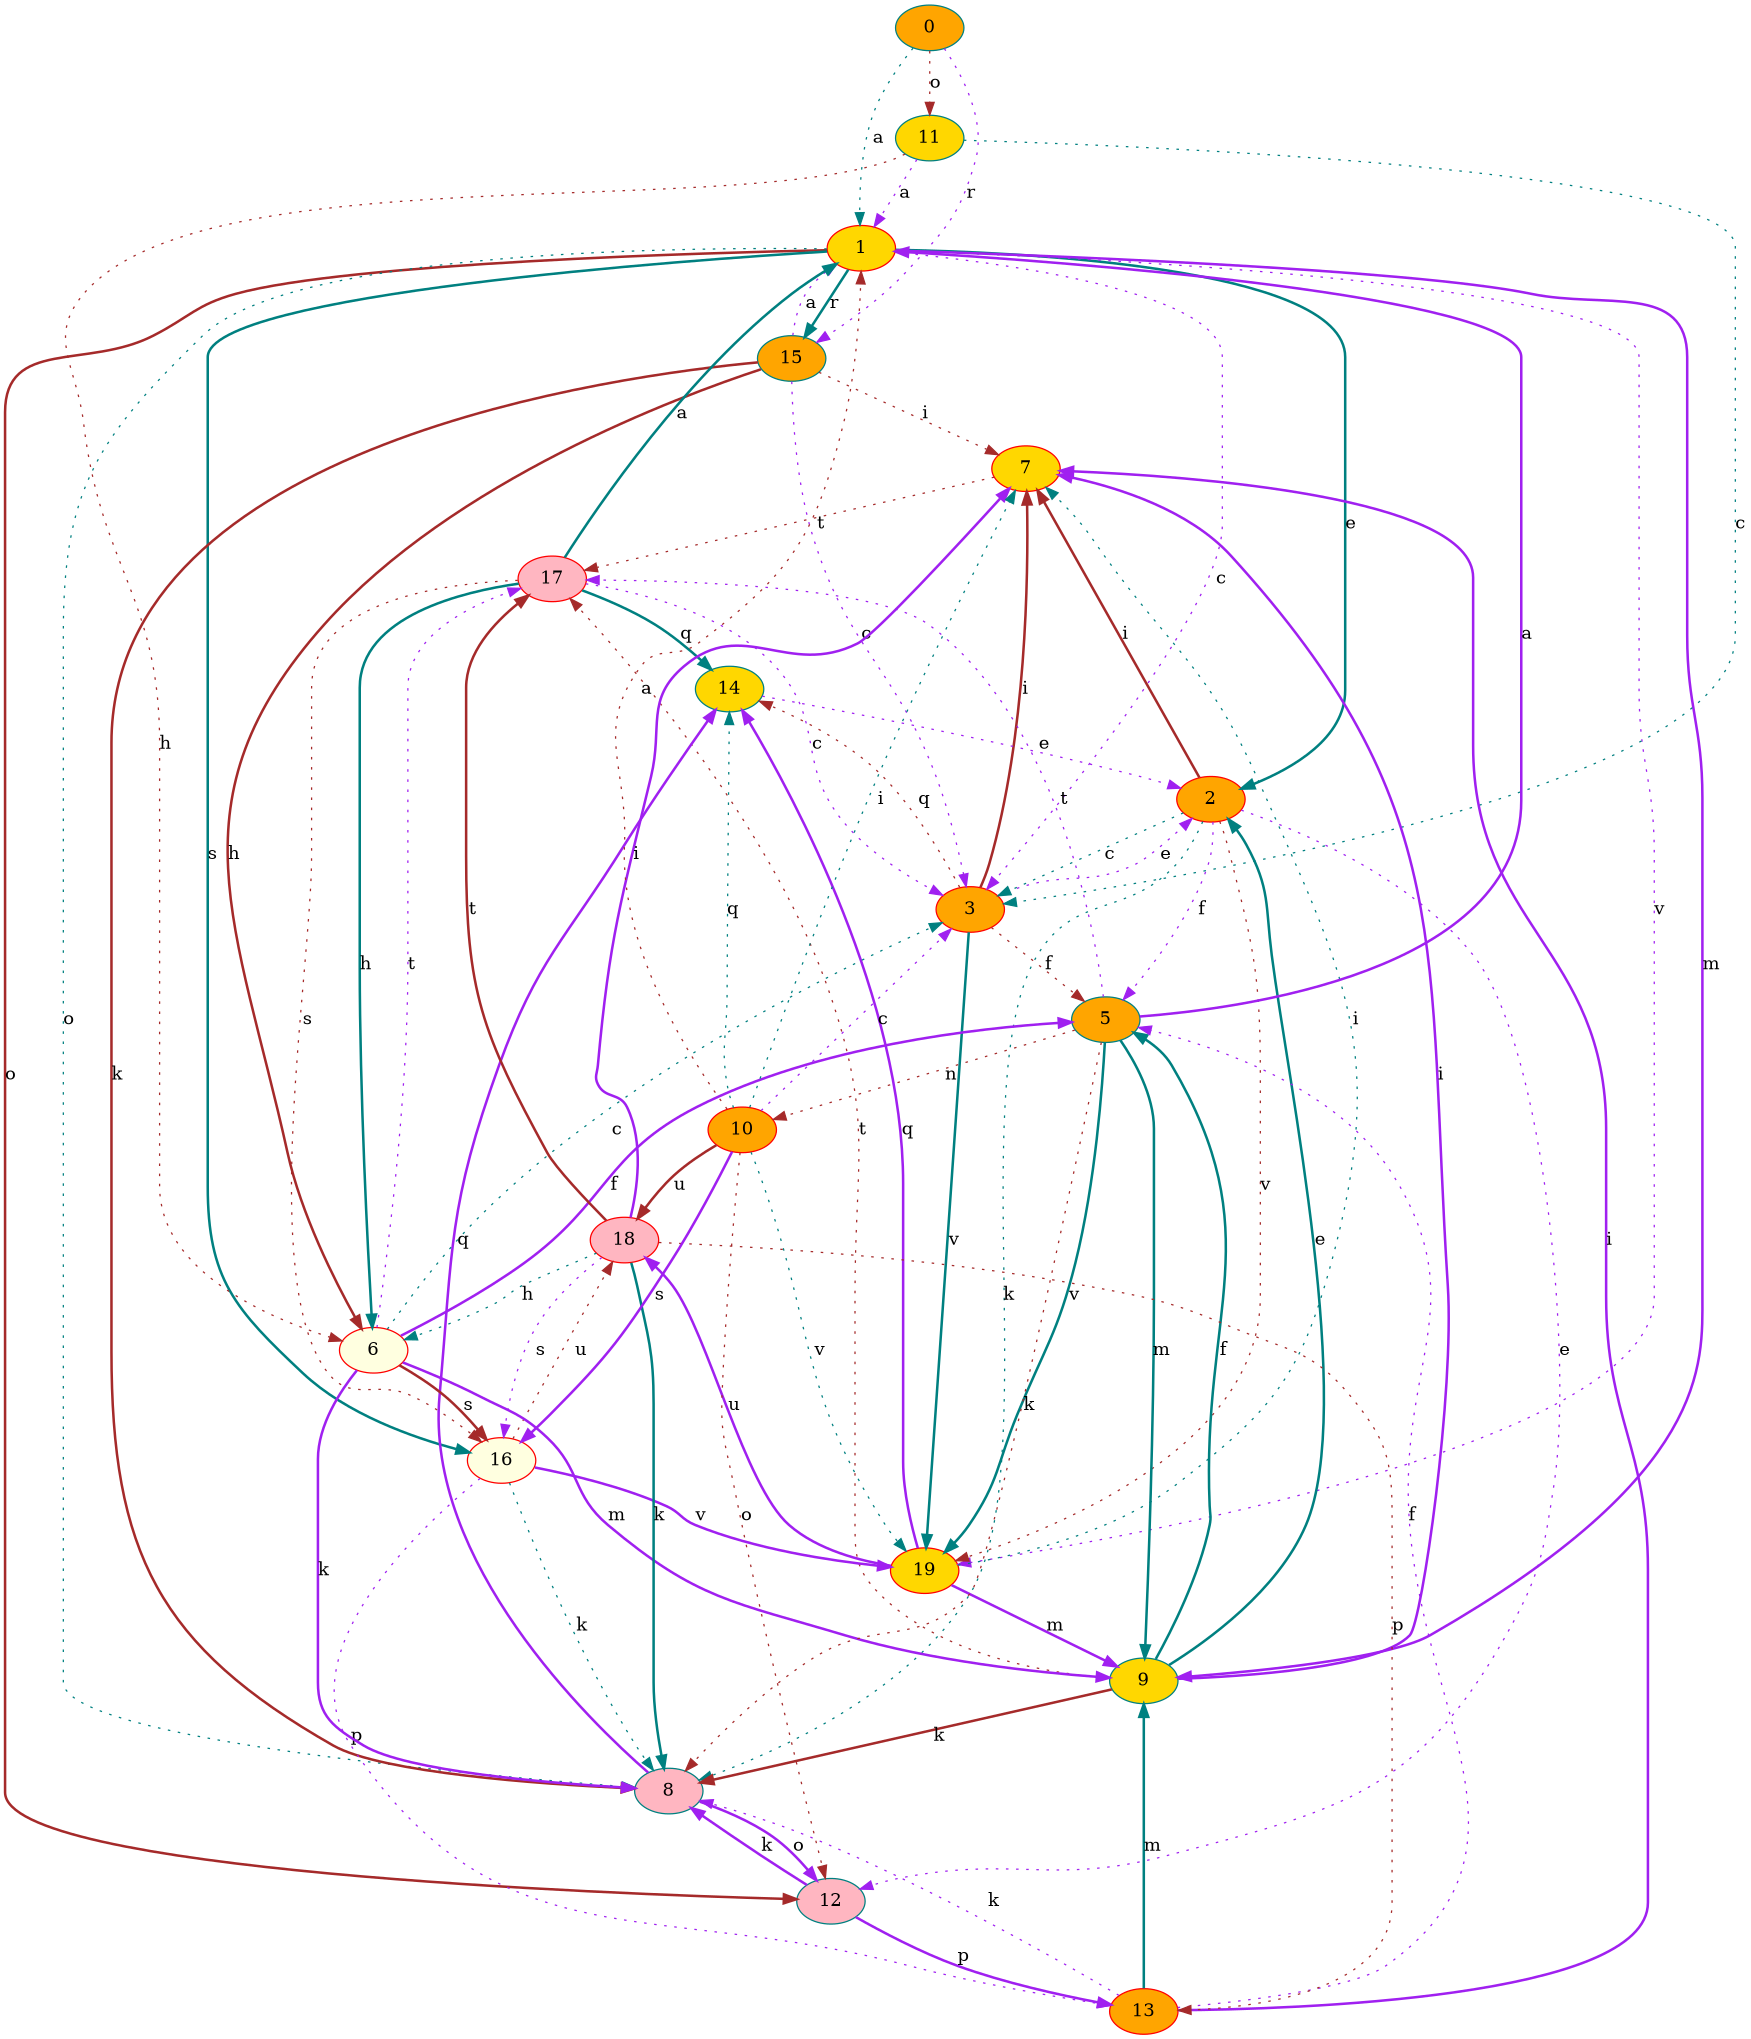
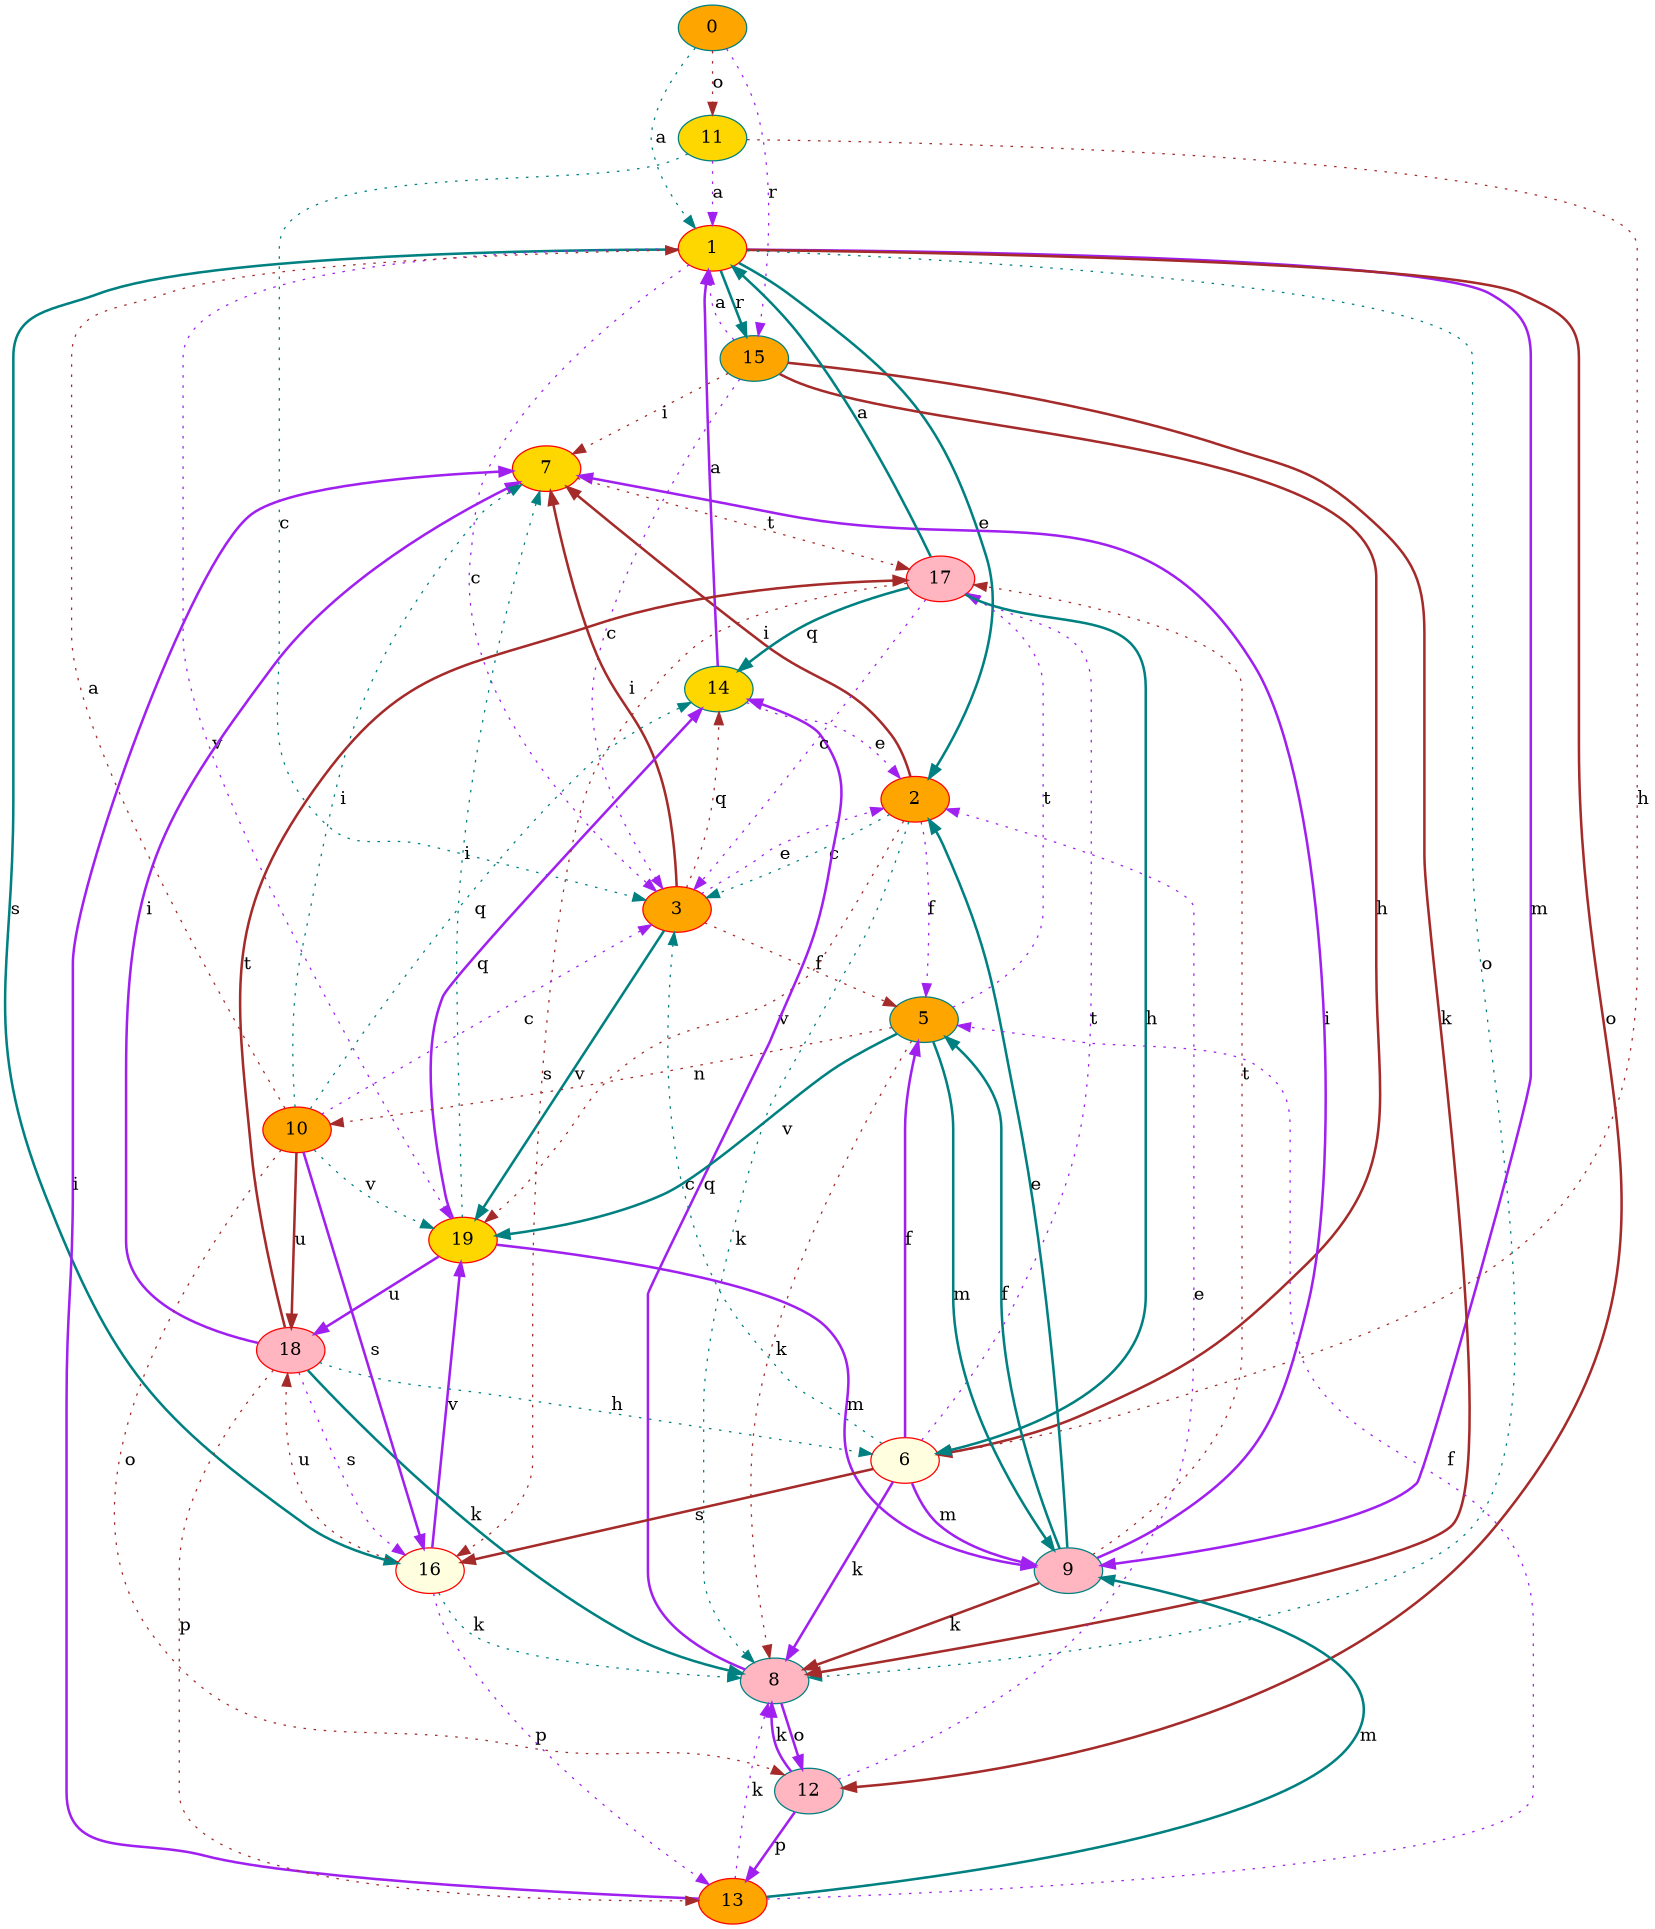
(1521, 502) -> (710, 475)
(1550, 1513) -> (1194, 1300)
(1144, 1681) -> (1068, 1571)
